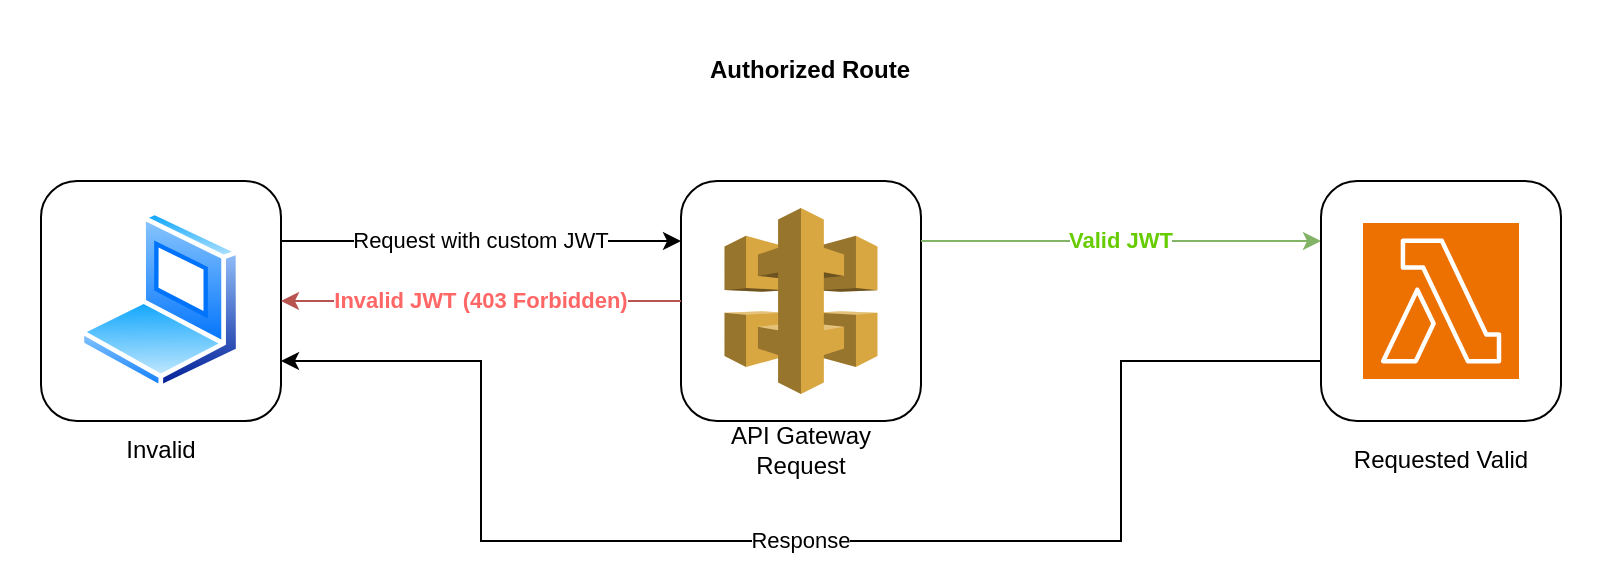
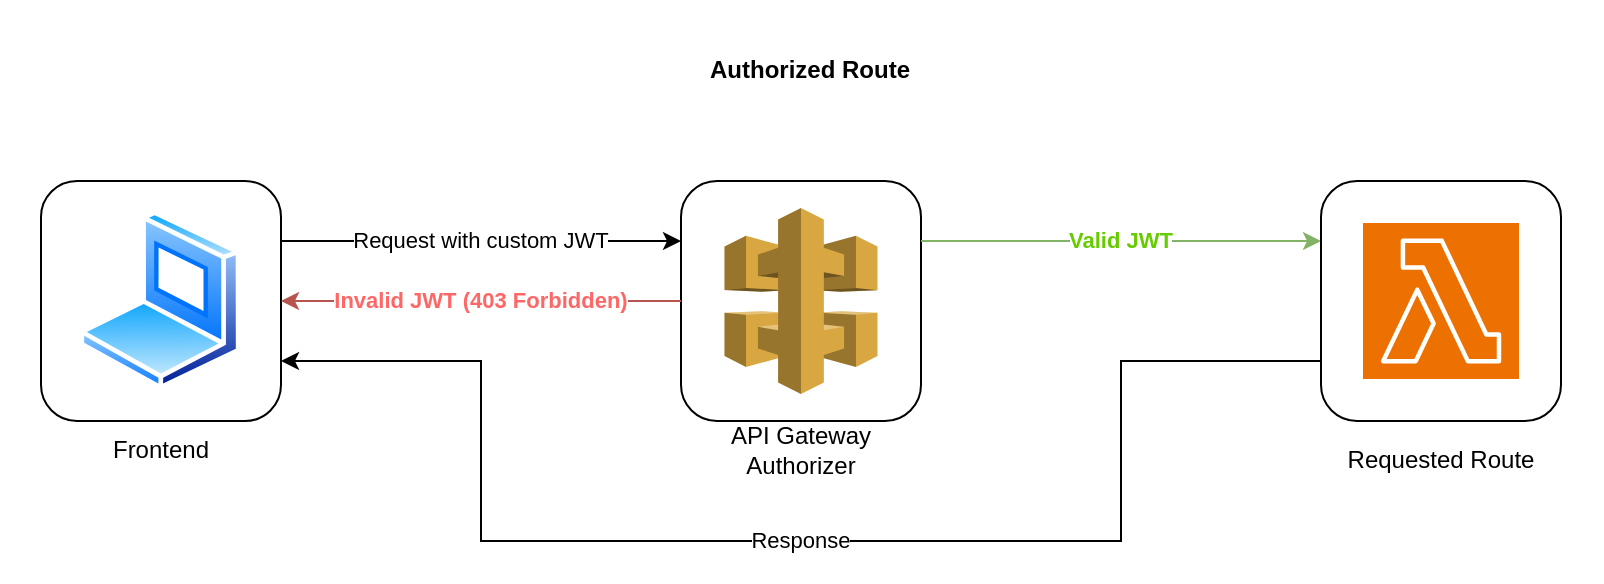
(162, 451) -> (162, 451)
(802, 451) -> (802, 451)
(1442, 461) -> (1442, 461)
